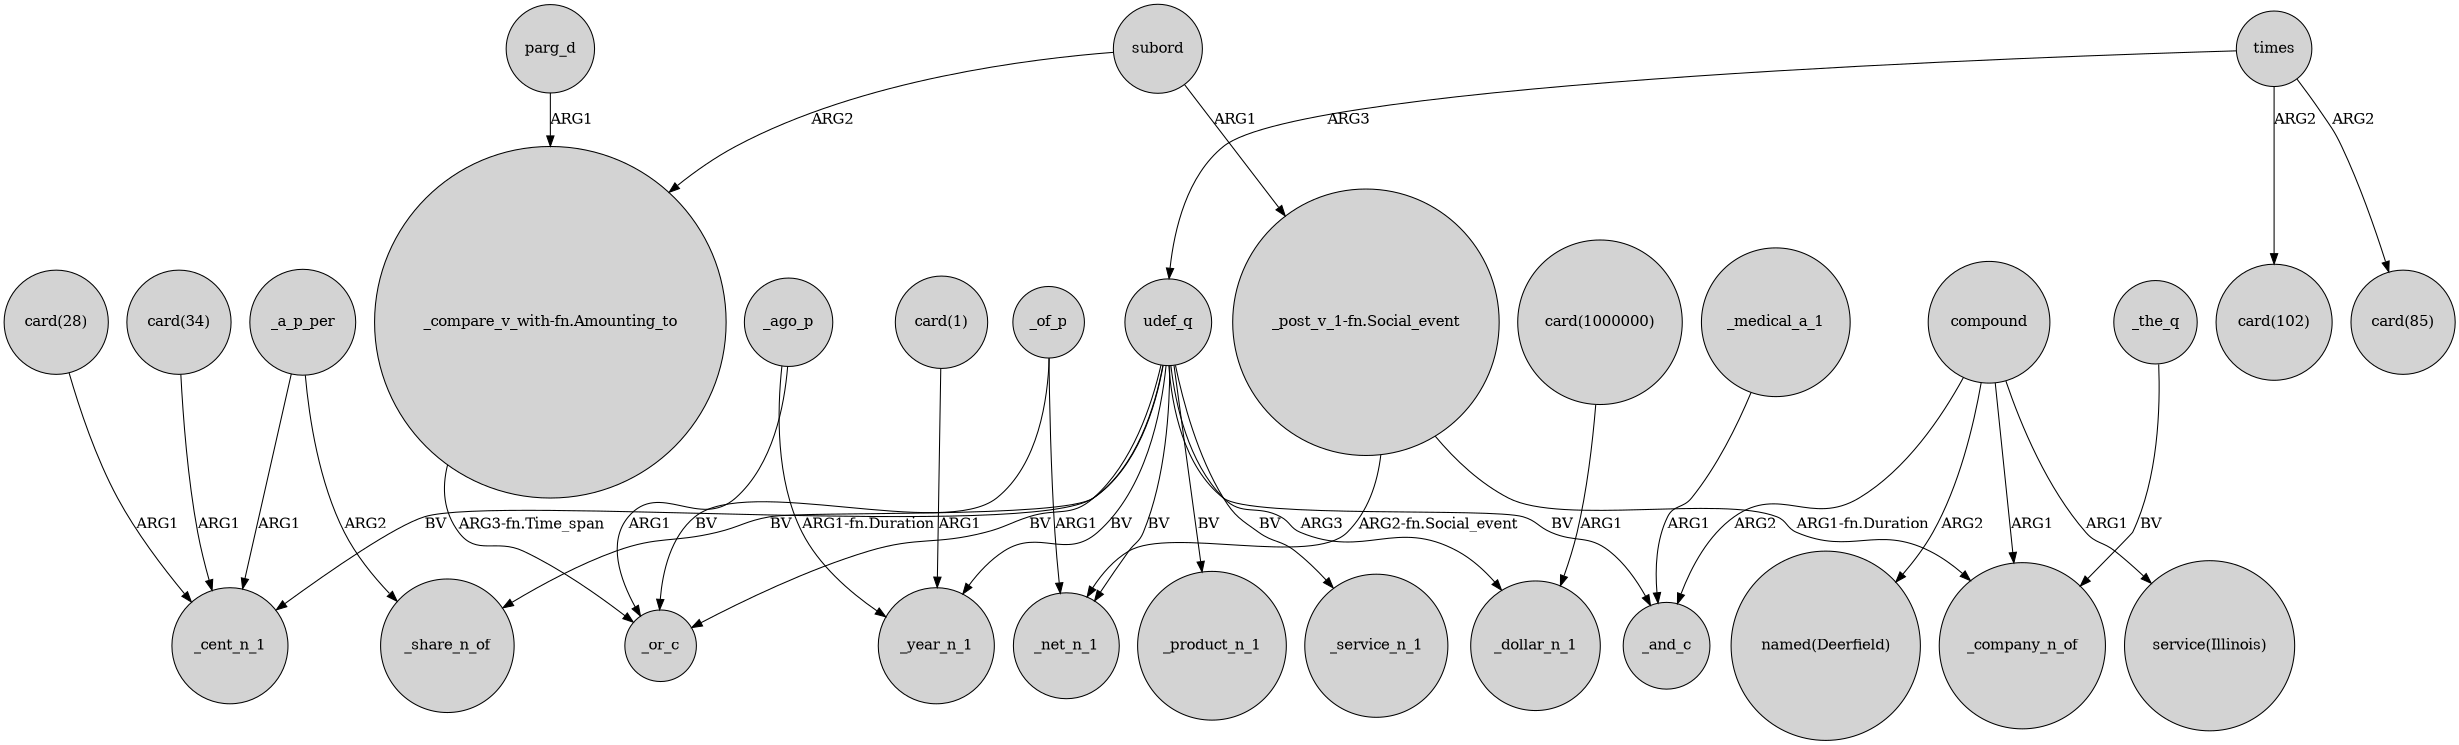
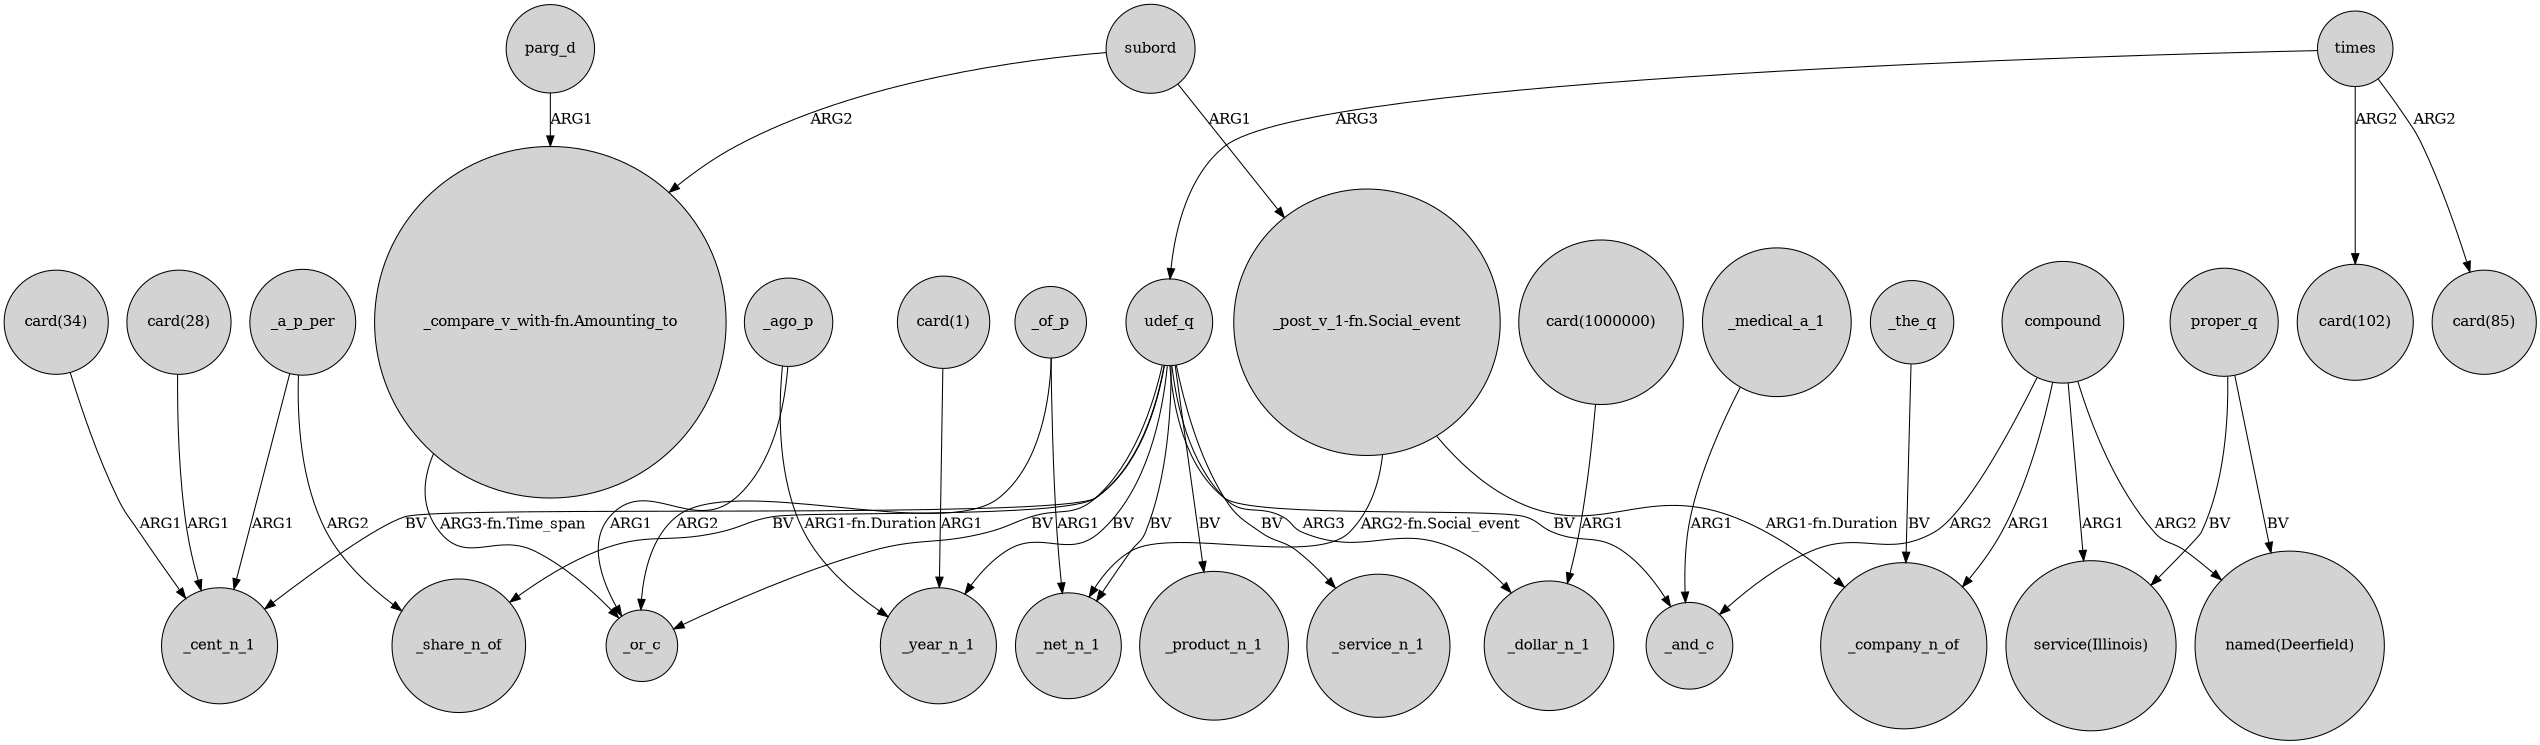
none -> (2224, 322)
(706, 525) -> (698, 525)
